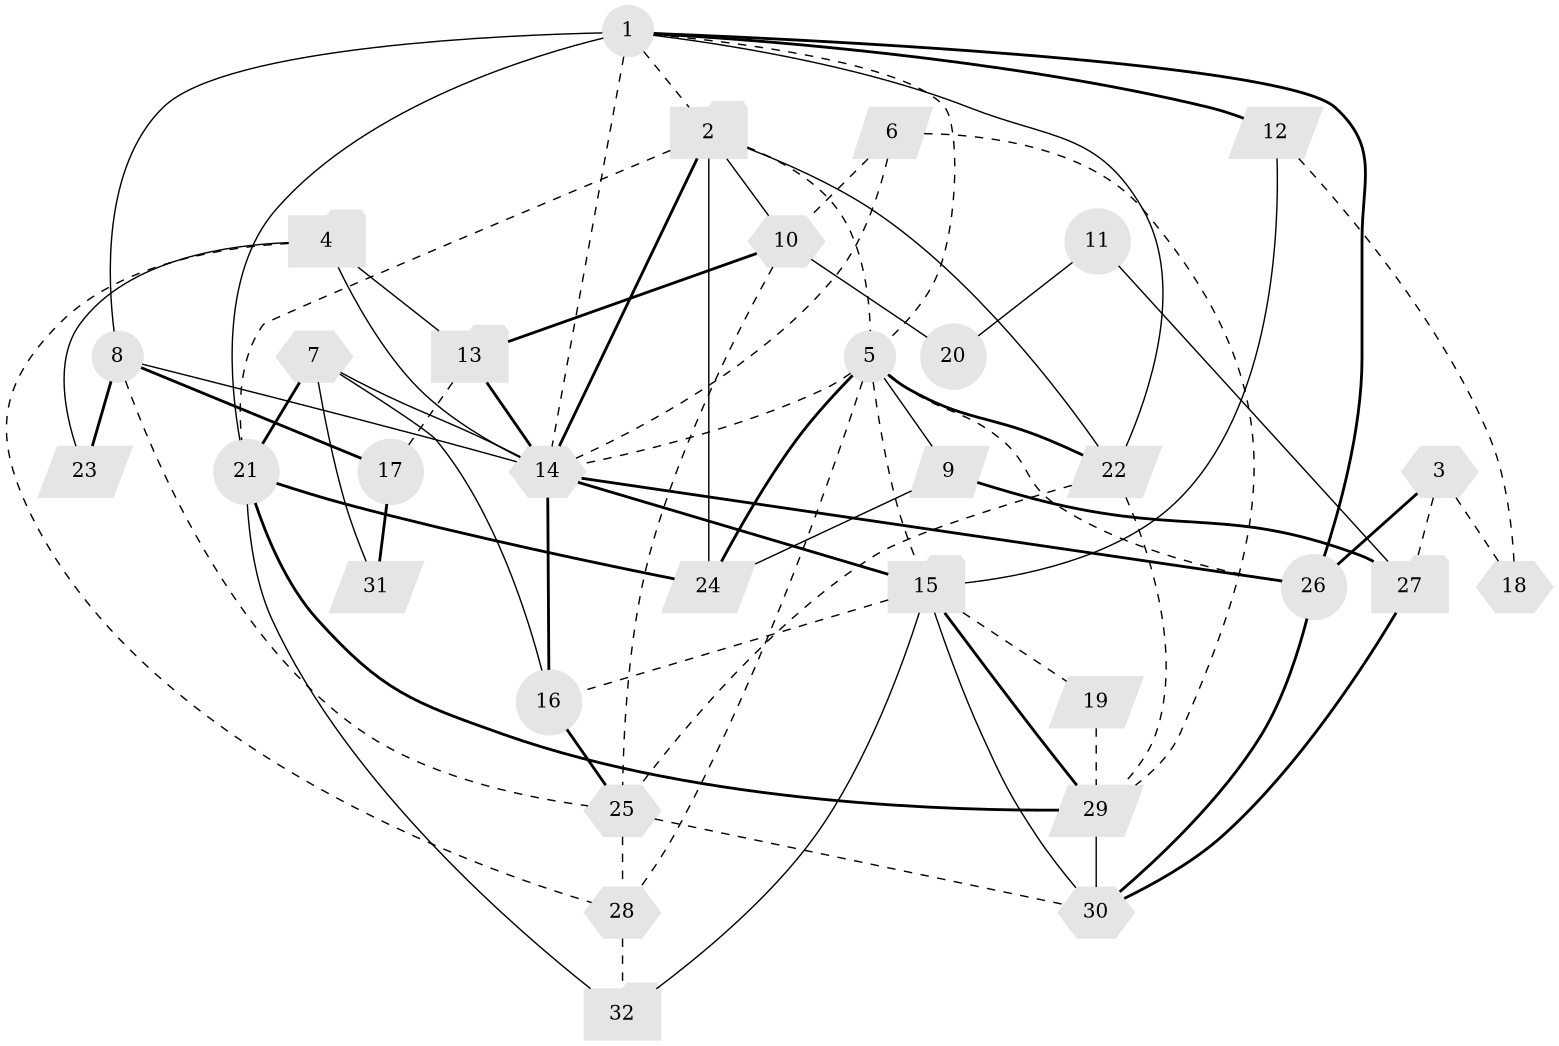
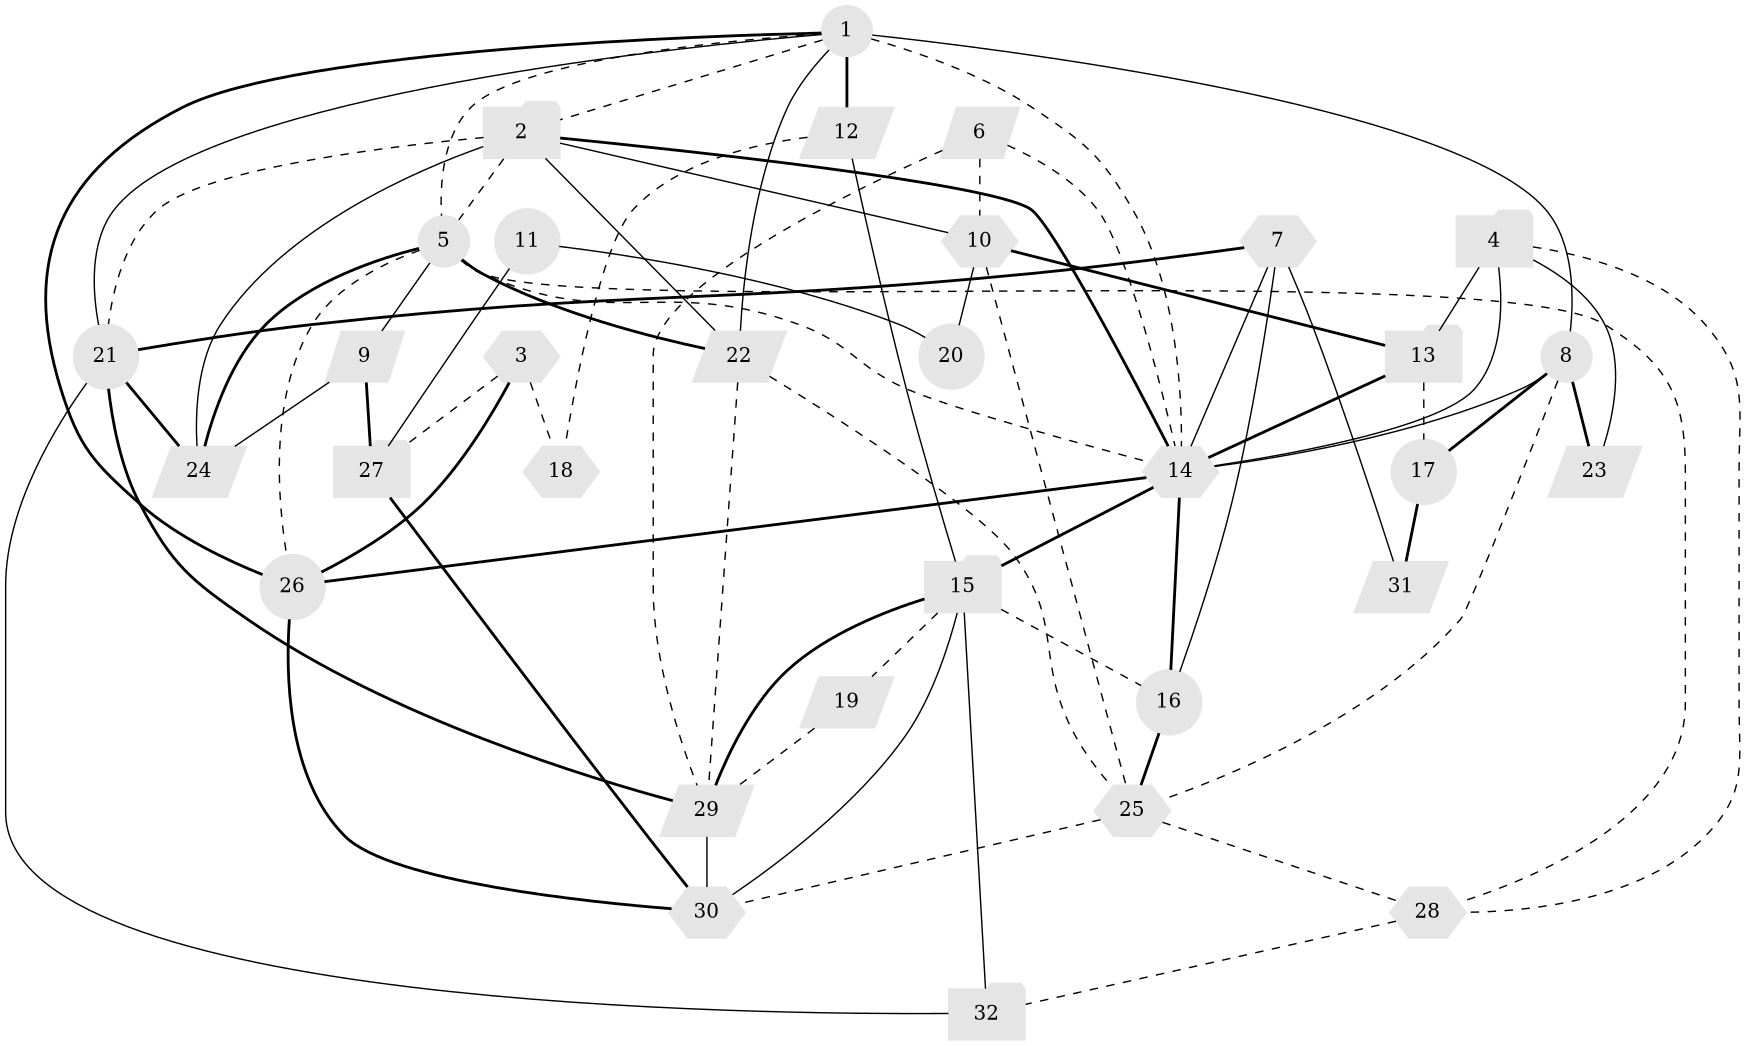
(889, 473) -> none
